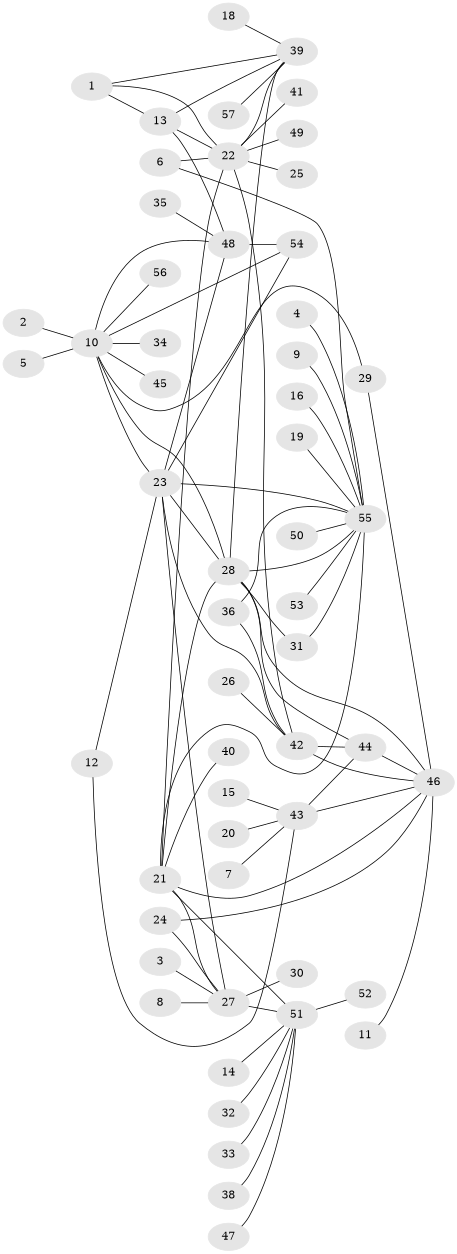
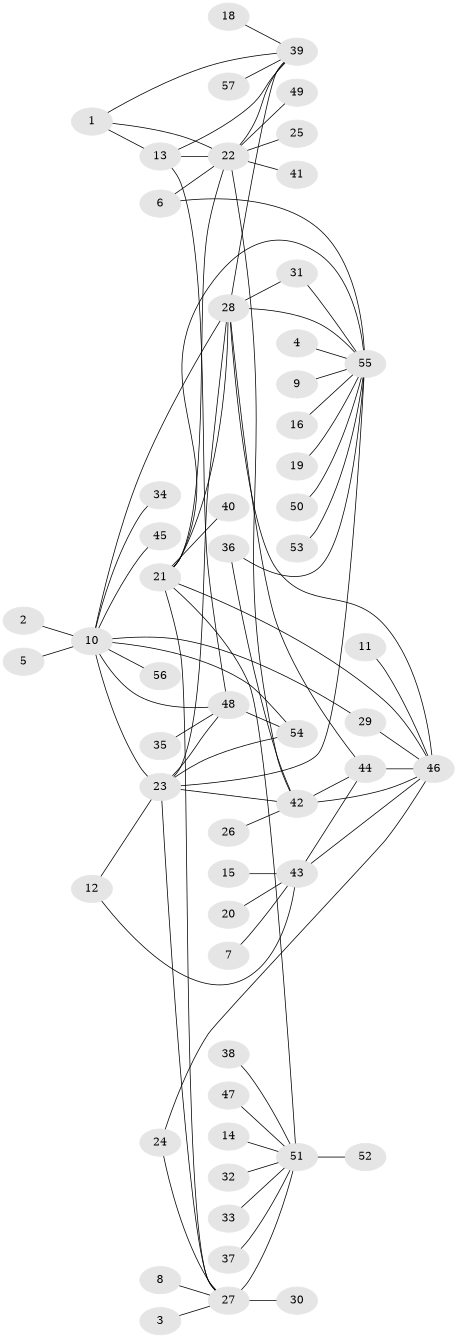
none -> (229, 1260)
